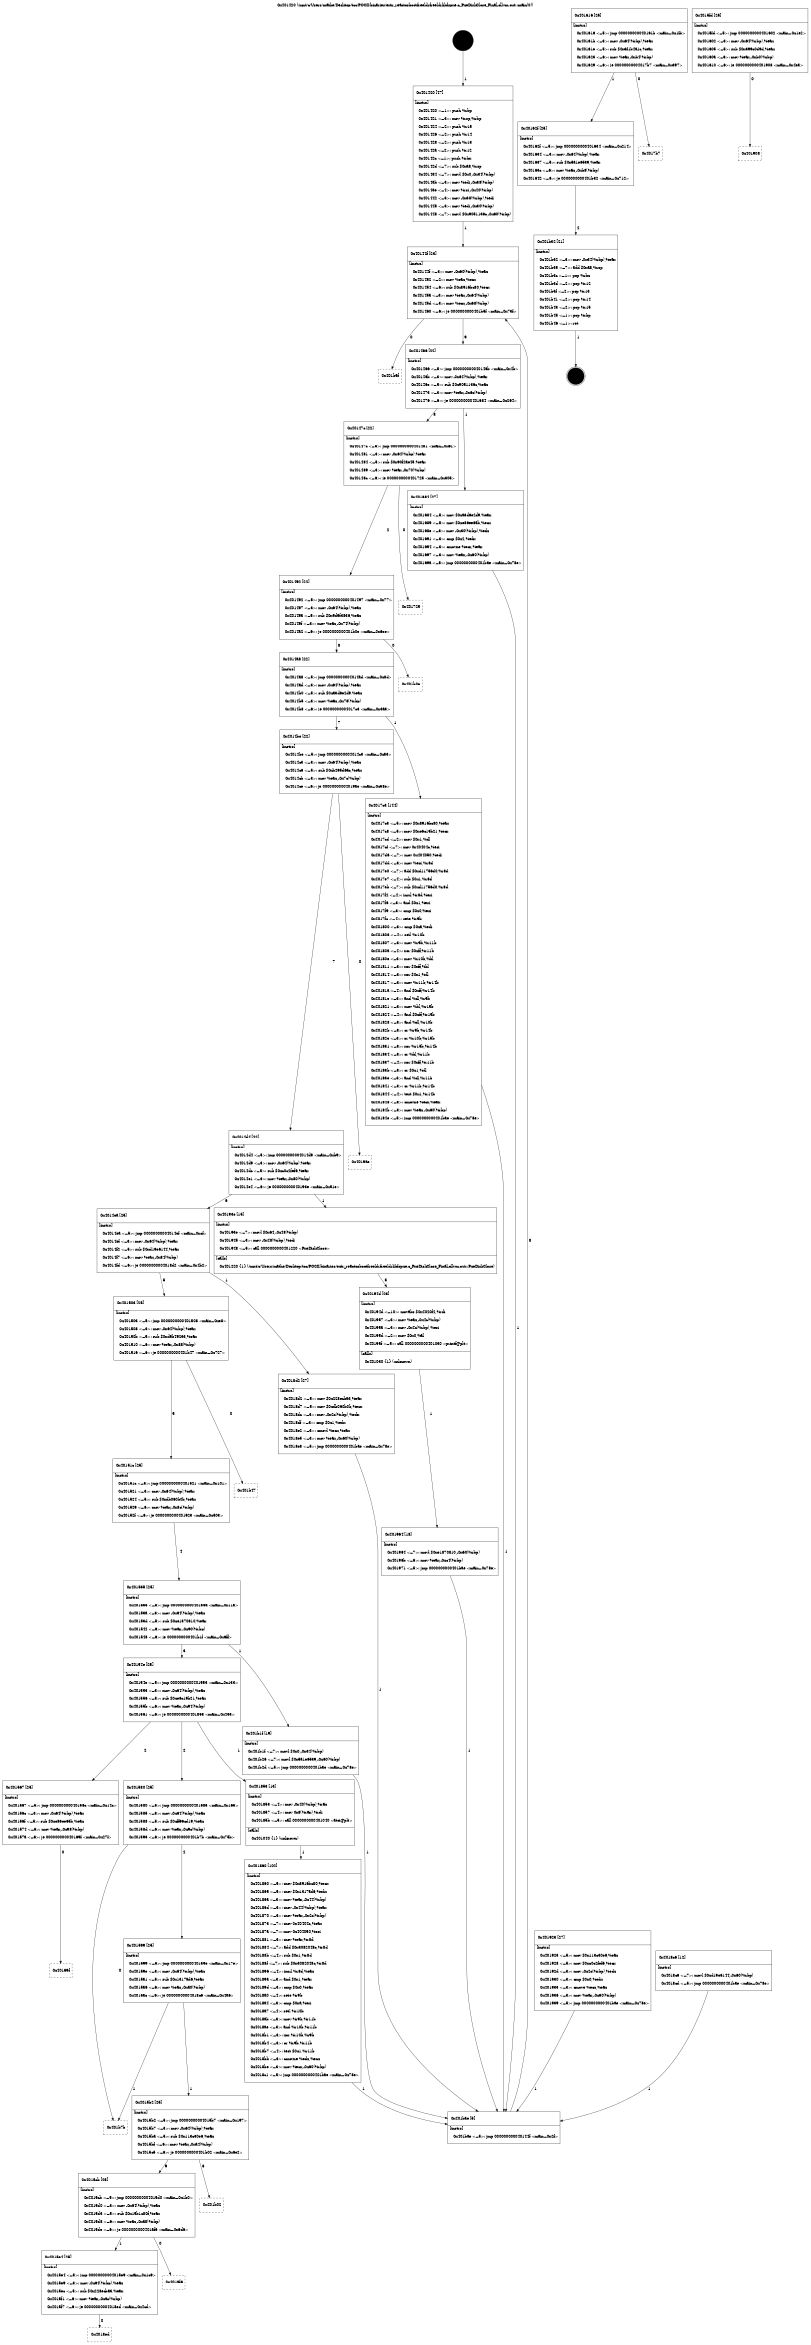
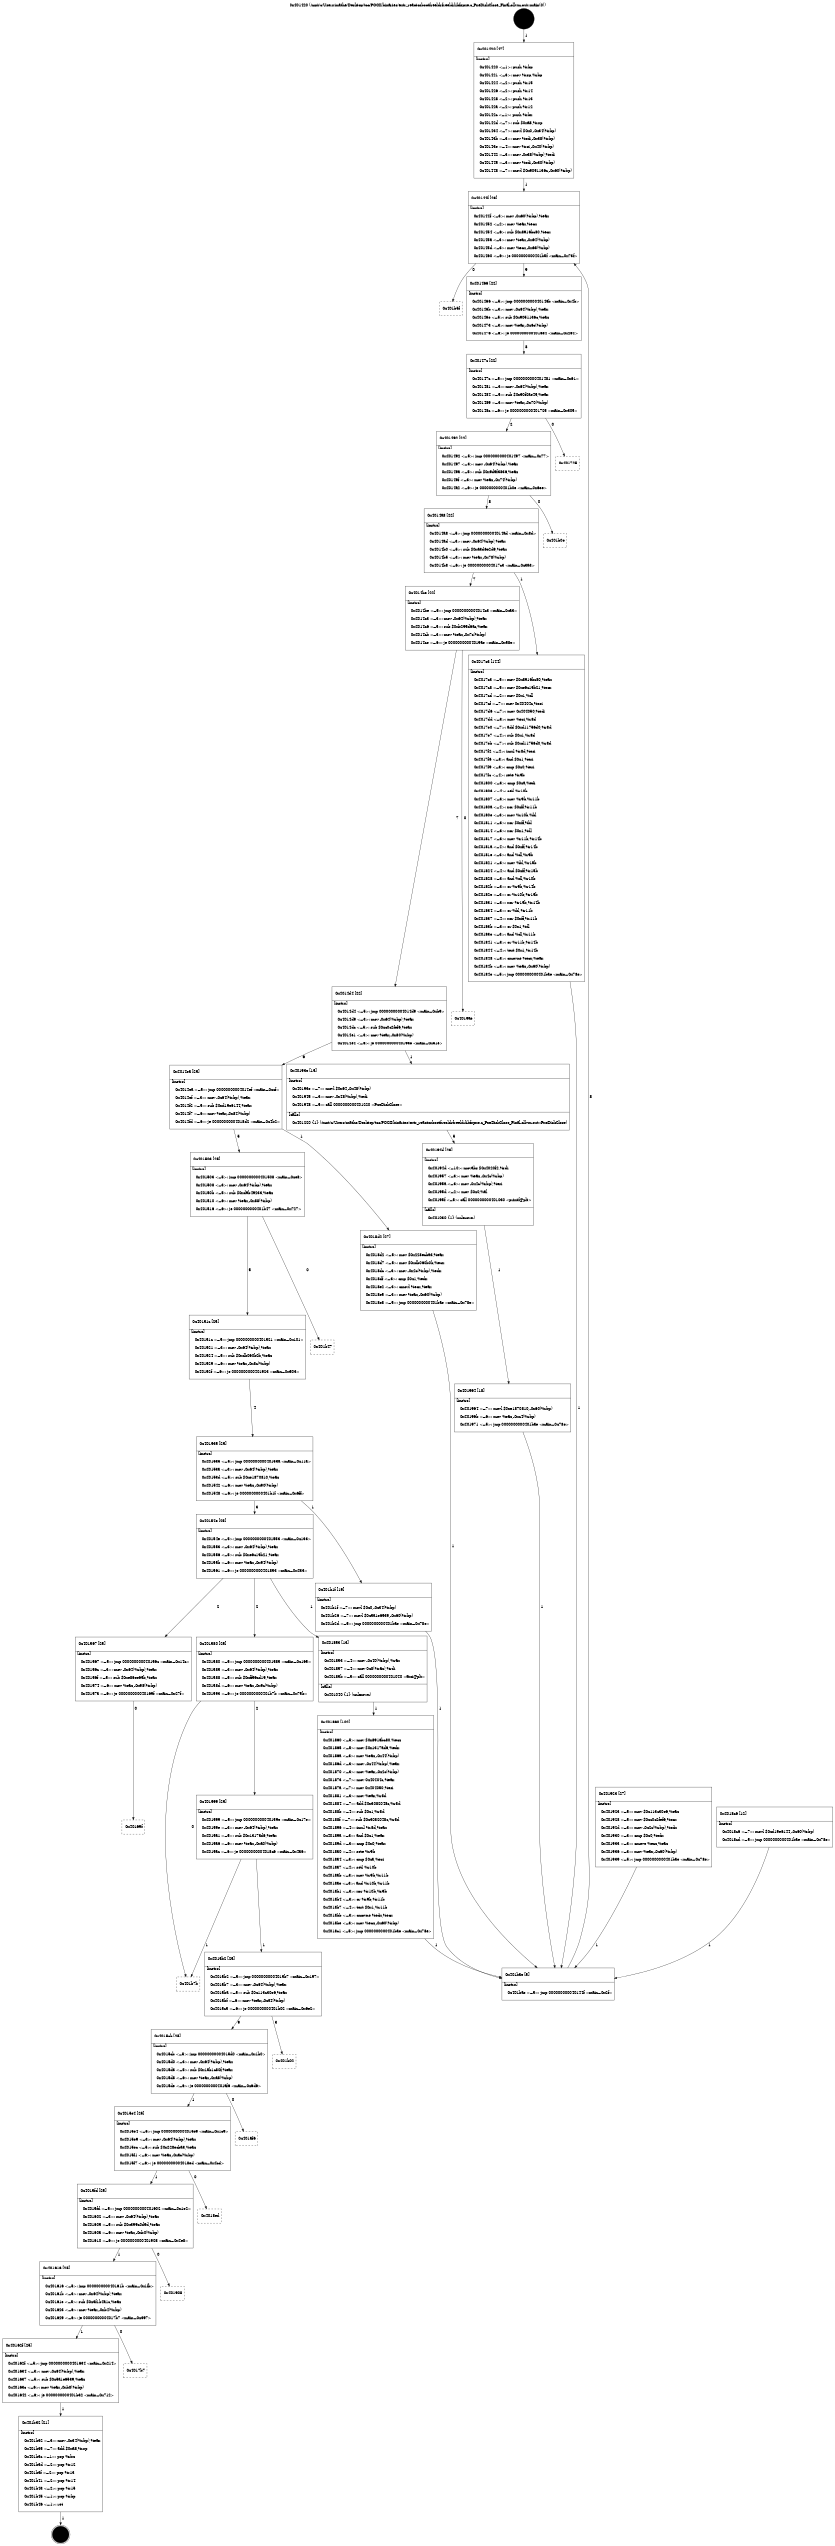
(578, 228) -> (62, 2409)
(466, 530) -> none
none -> (154, 2176)
none -> (117, 2254)
